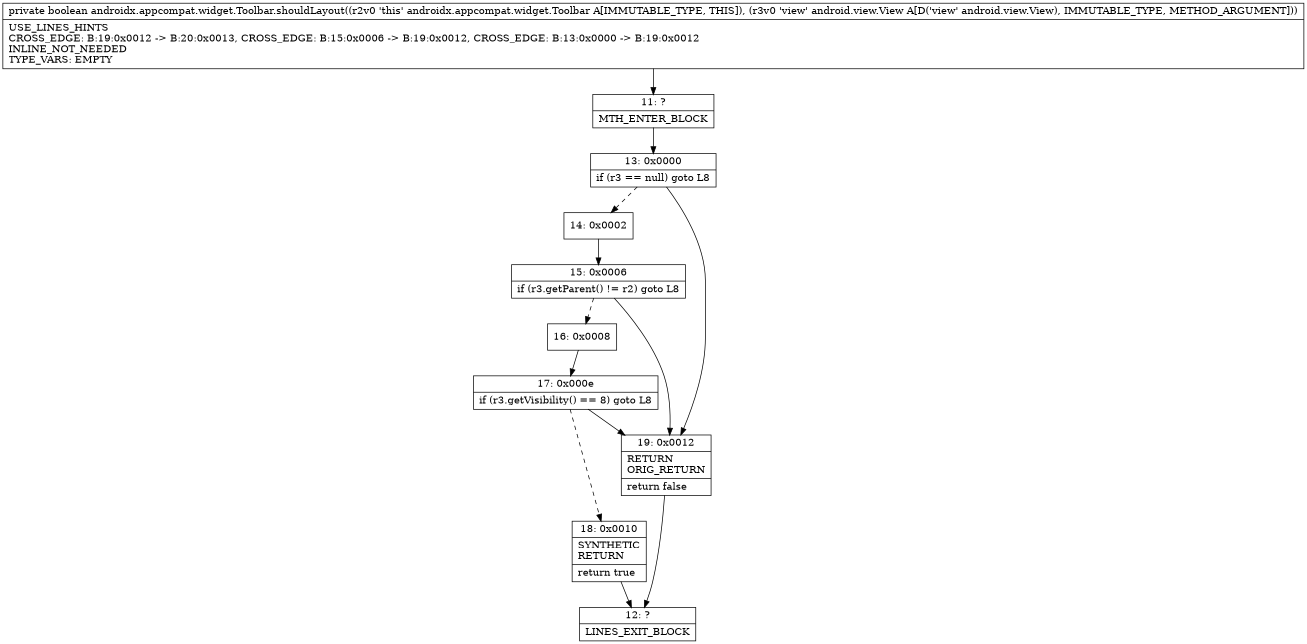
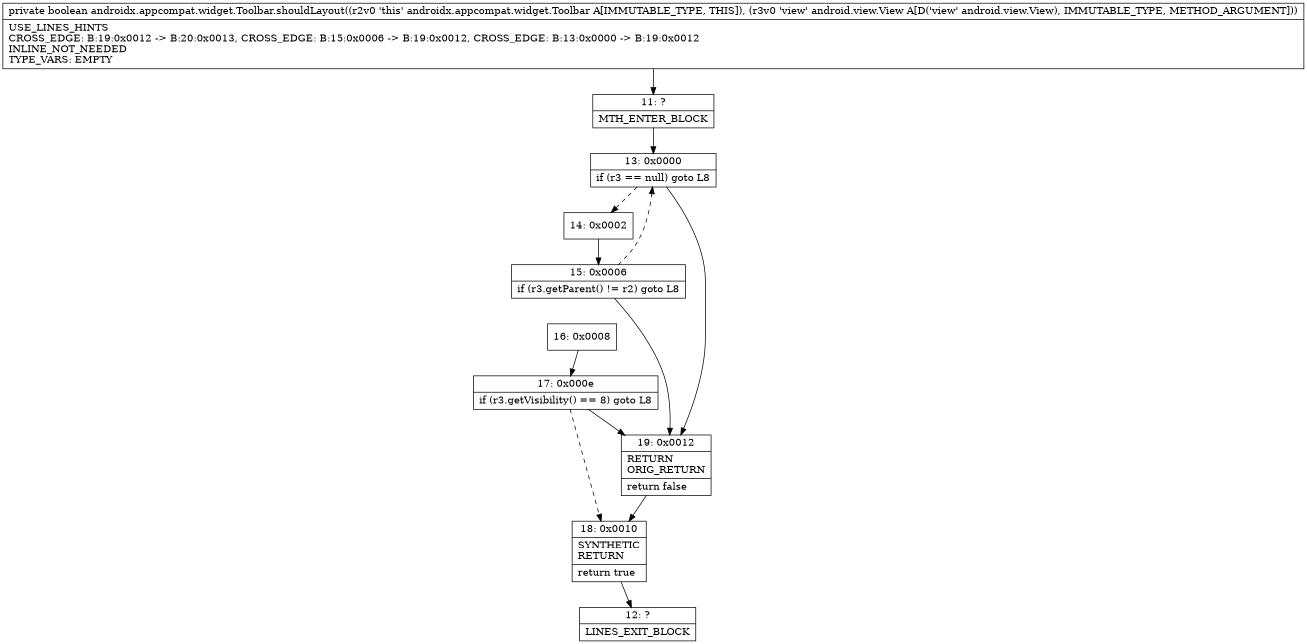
(591, 308) -> (642, 233)
(659, 549) -> (640, 505)
